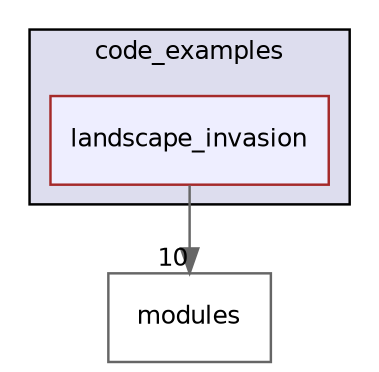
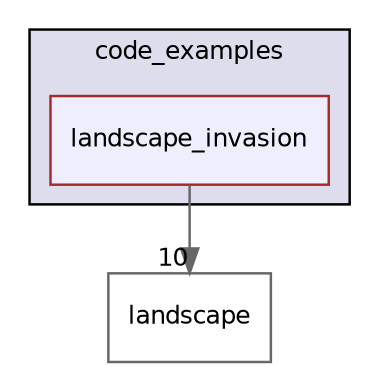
(190, 318) -> (190, 318)
